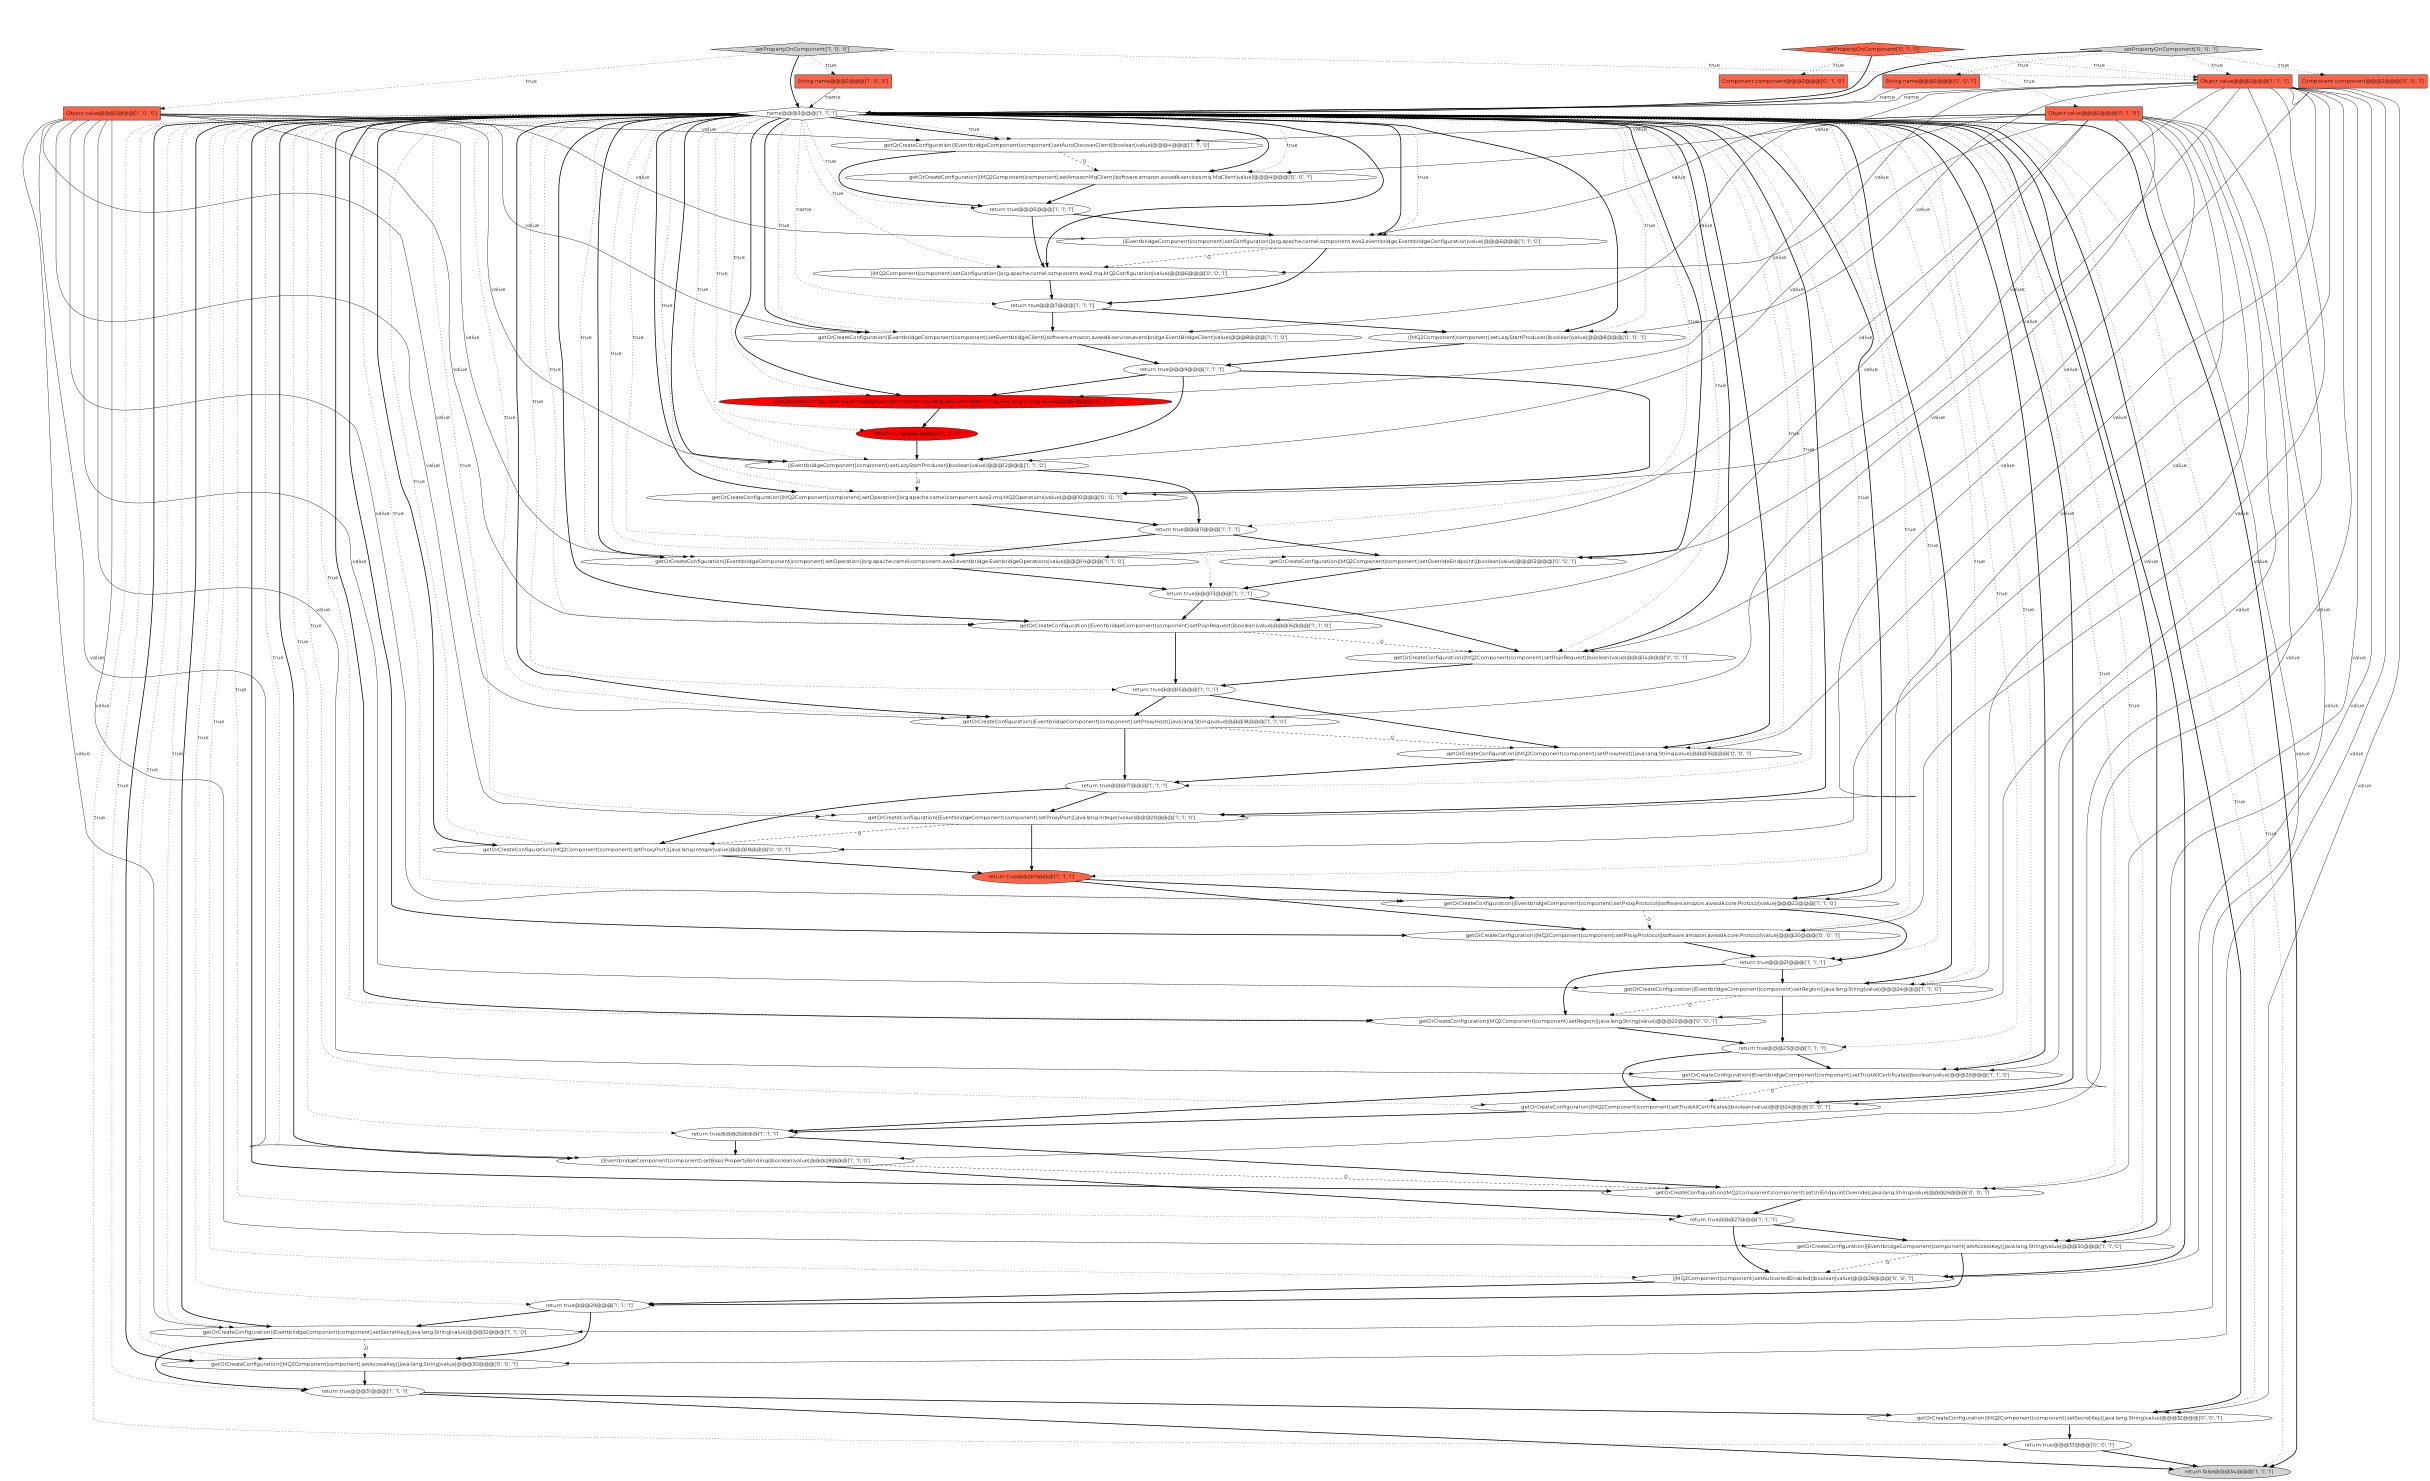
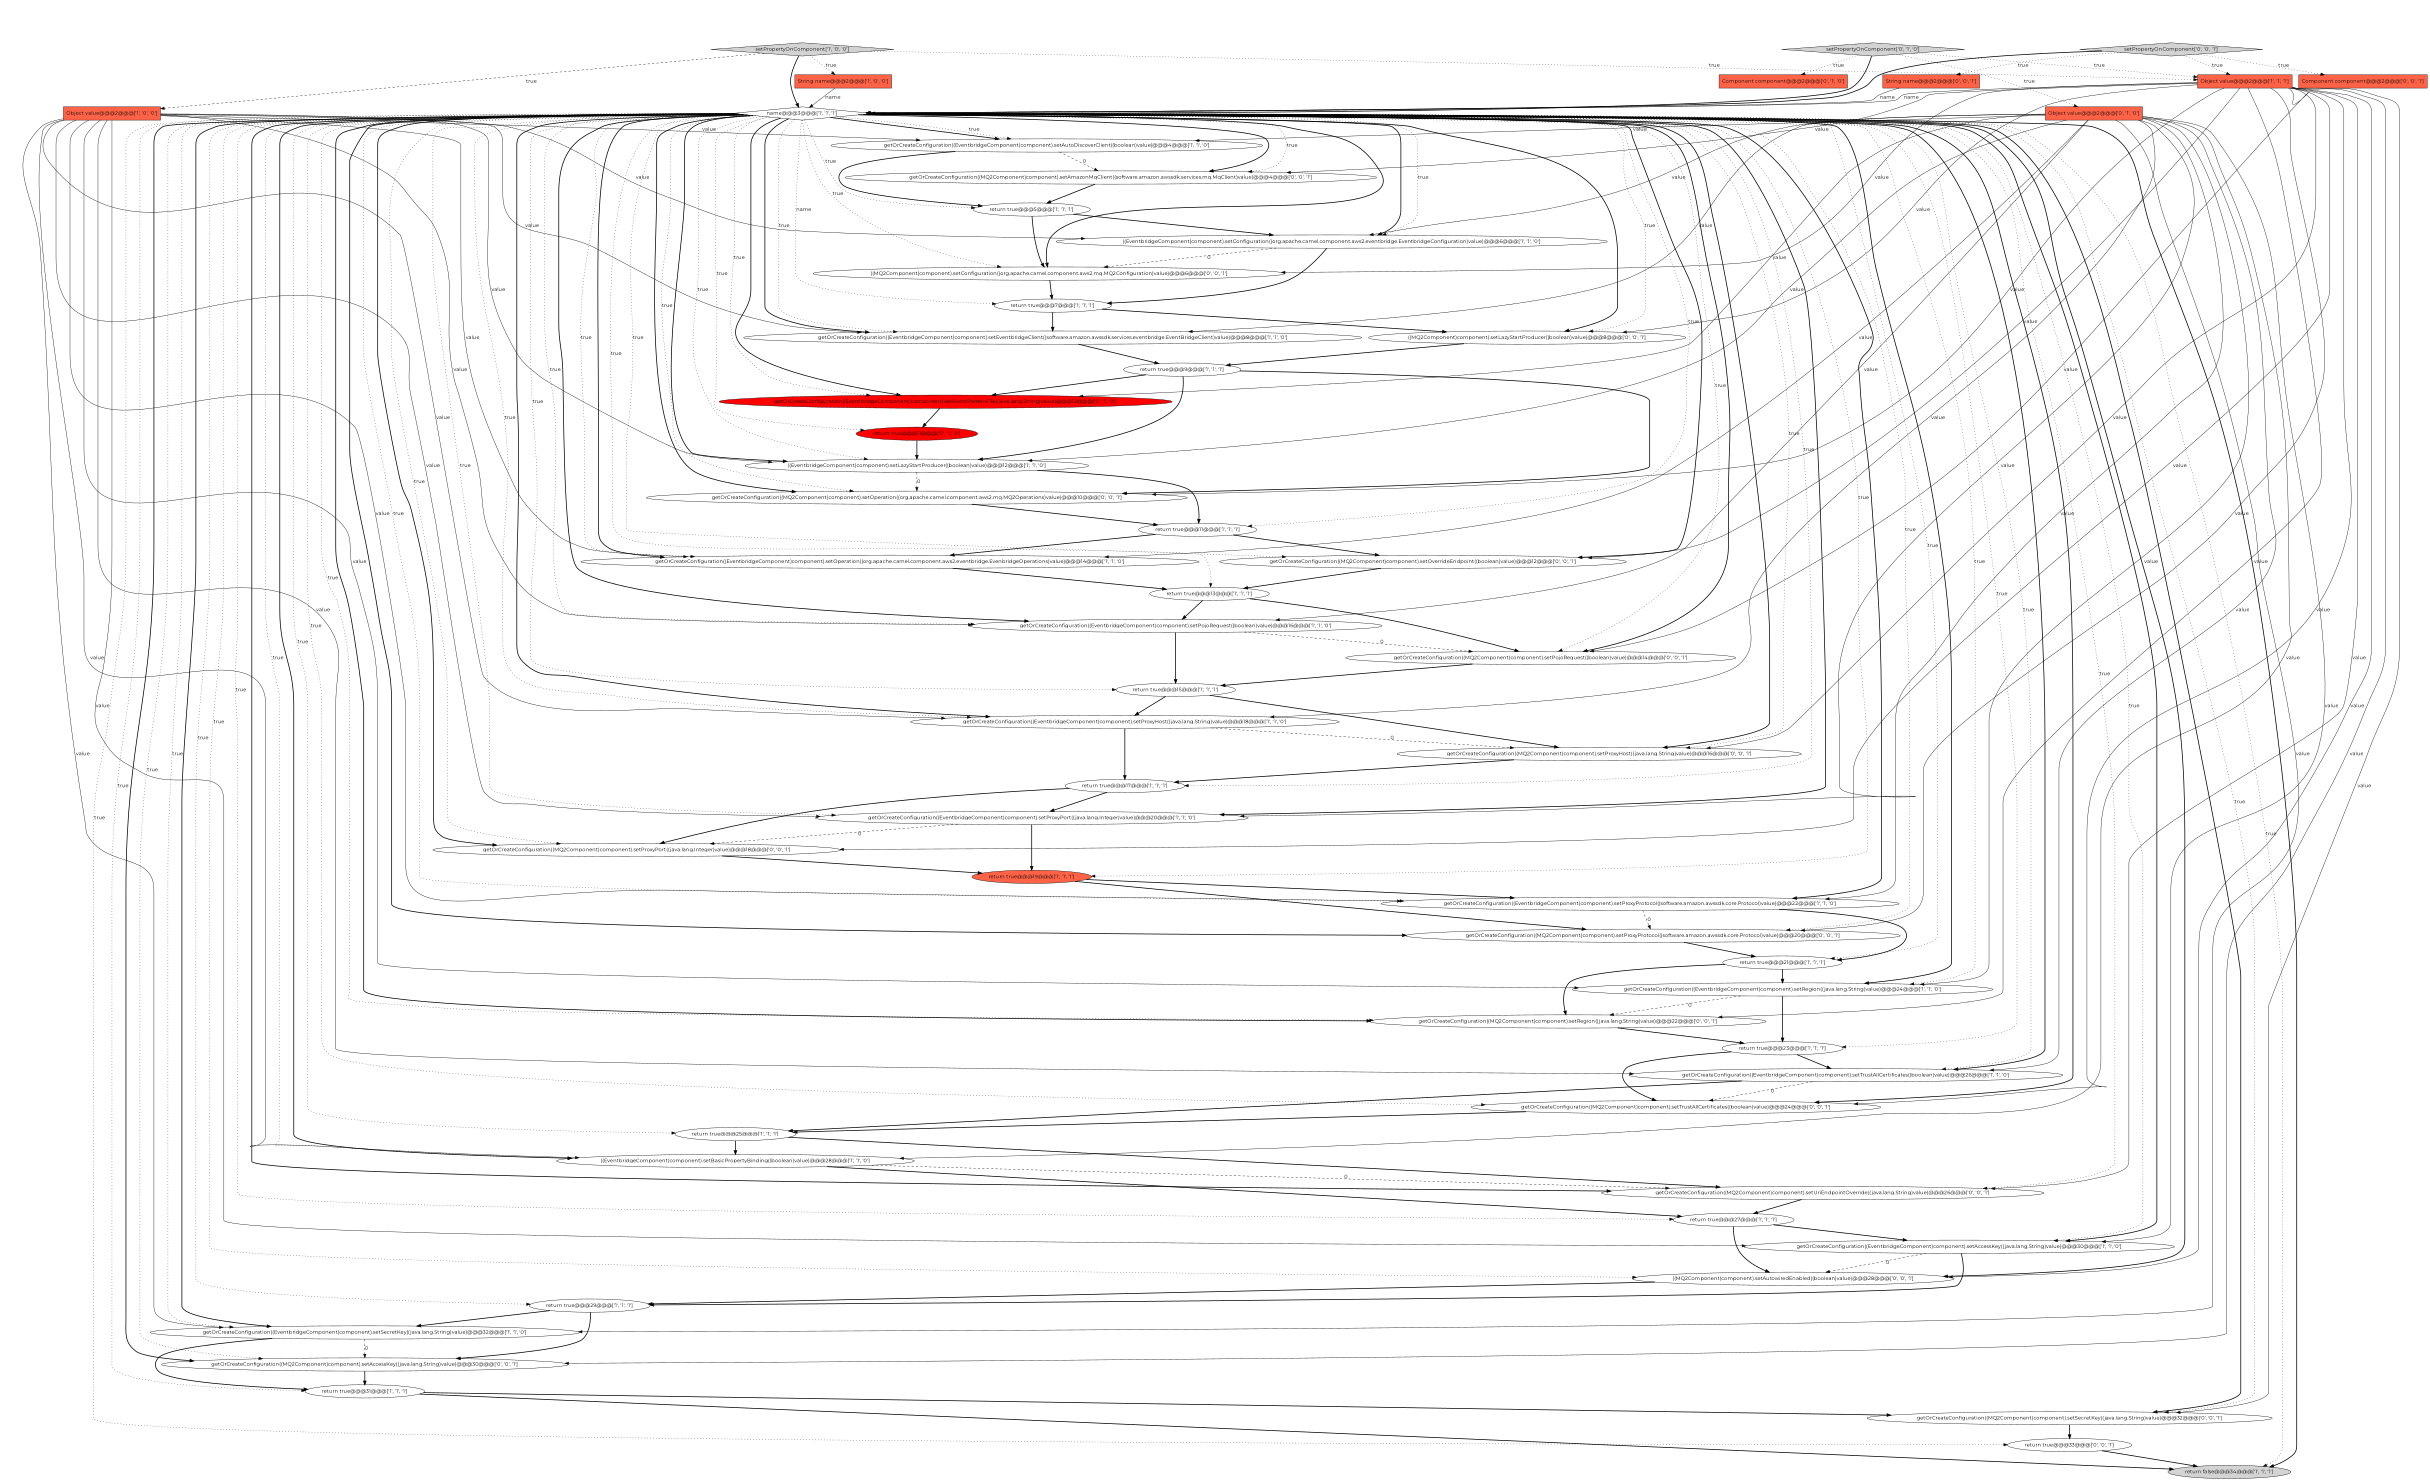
(1873, 49) -> (1873, 49)
(464, 81) -> (464, 81)
